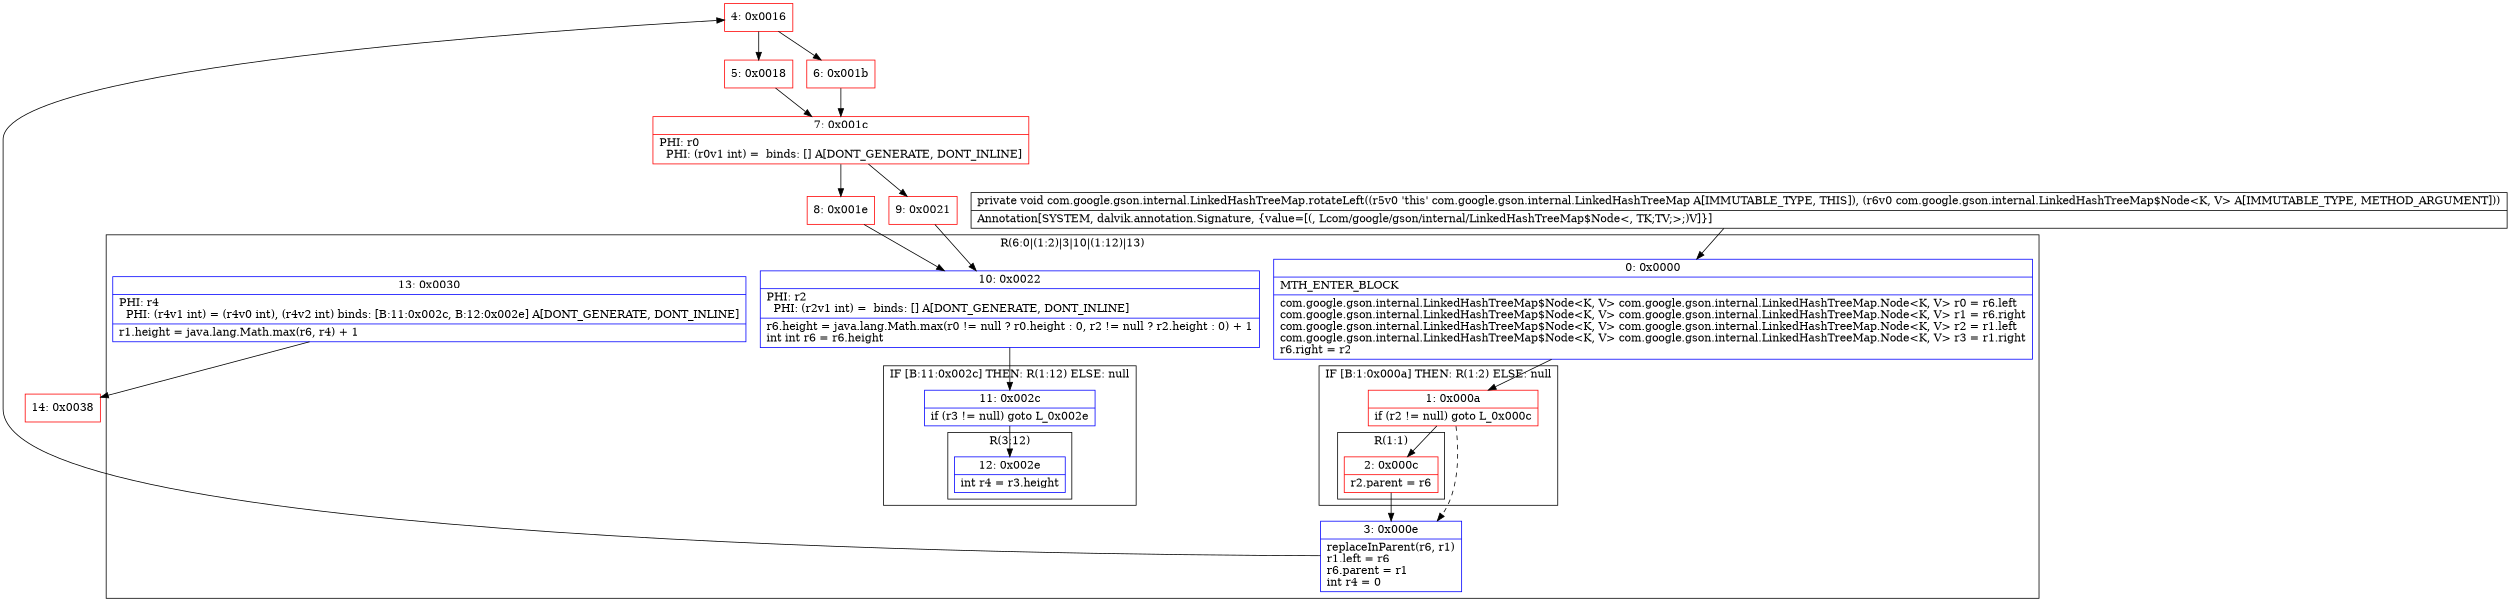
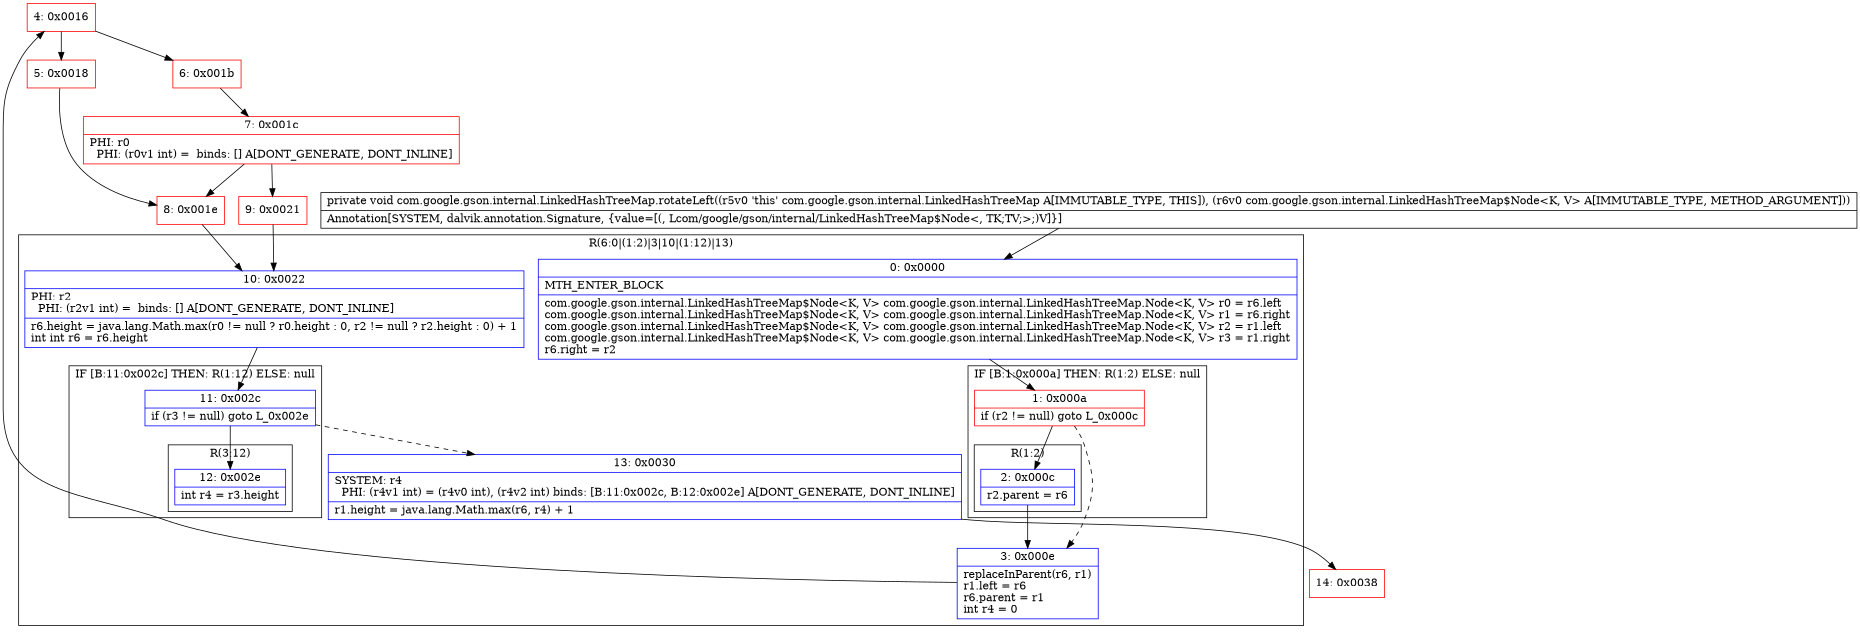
(790, 100) -> (78, 166)
(141, 303) -> (370, 481)
none -> (391, 439)
(1391, 441) -> (1028, 454)
(1391, 475) -> (1028, 487)
